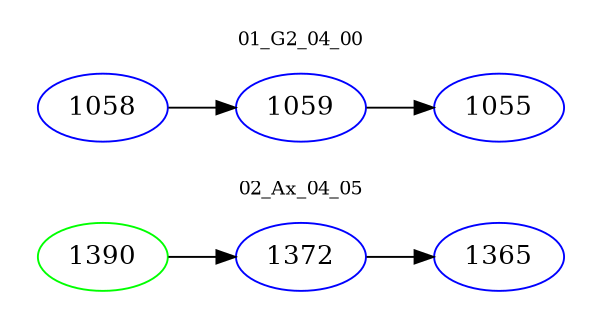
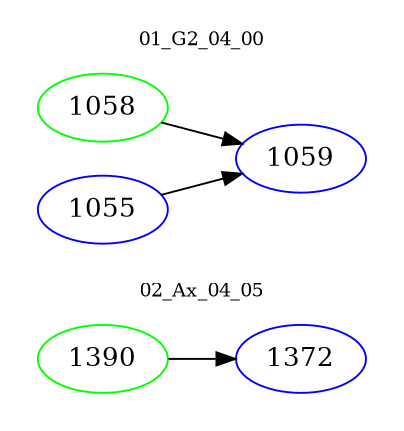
(103, 108) -> (103, 108)
(390, 108) -> (192, 187)
(499, 257) -> none
